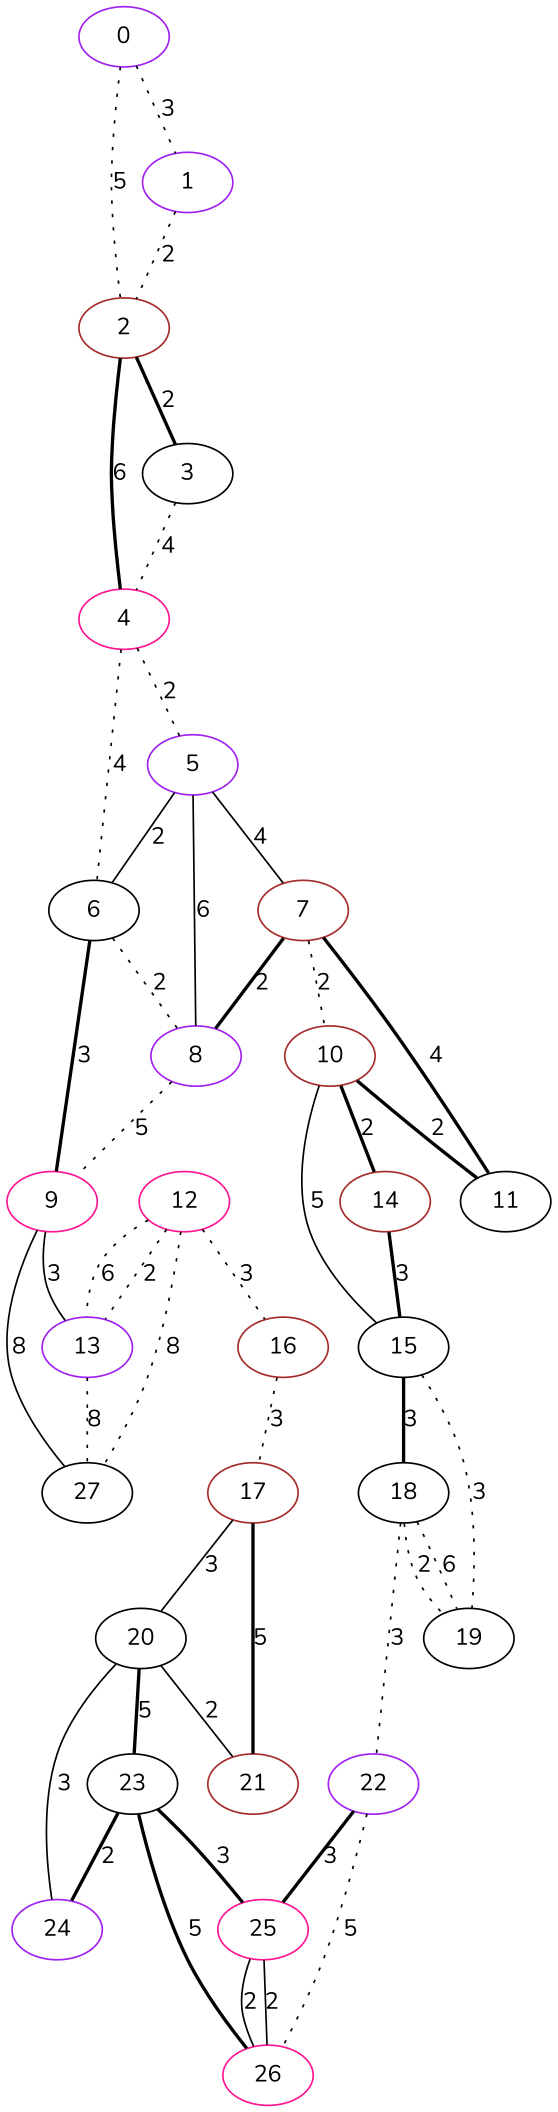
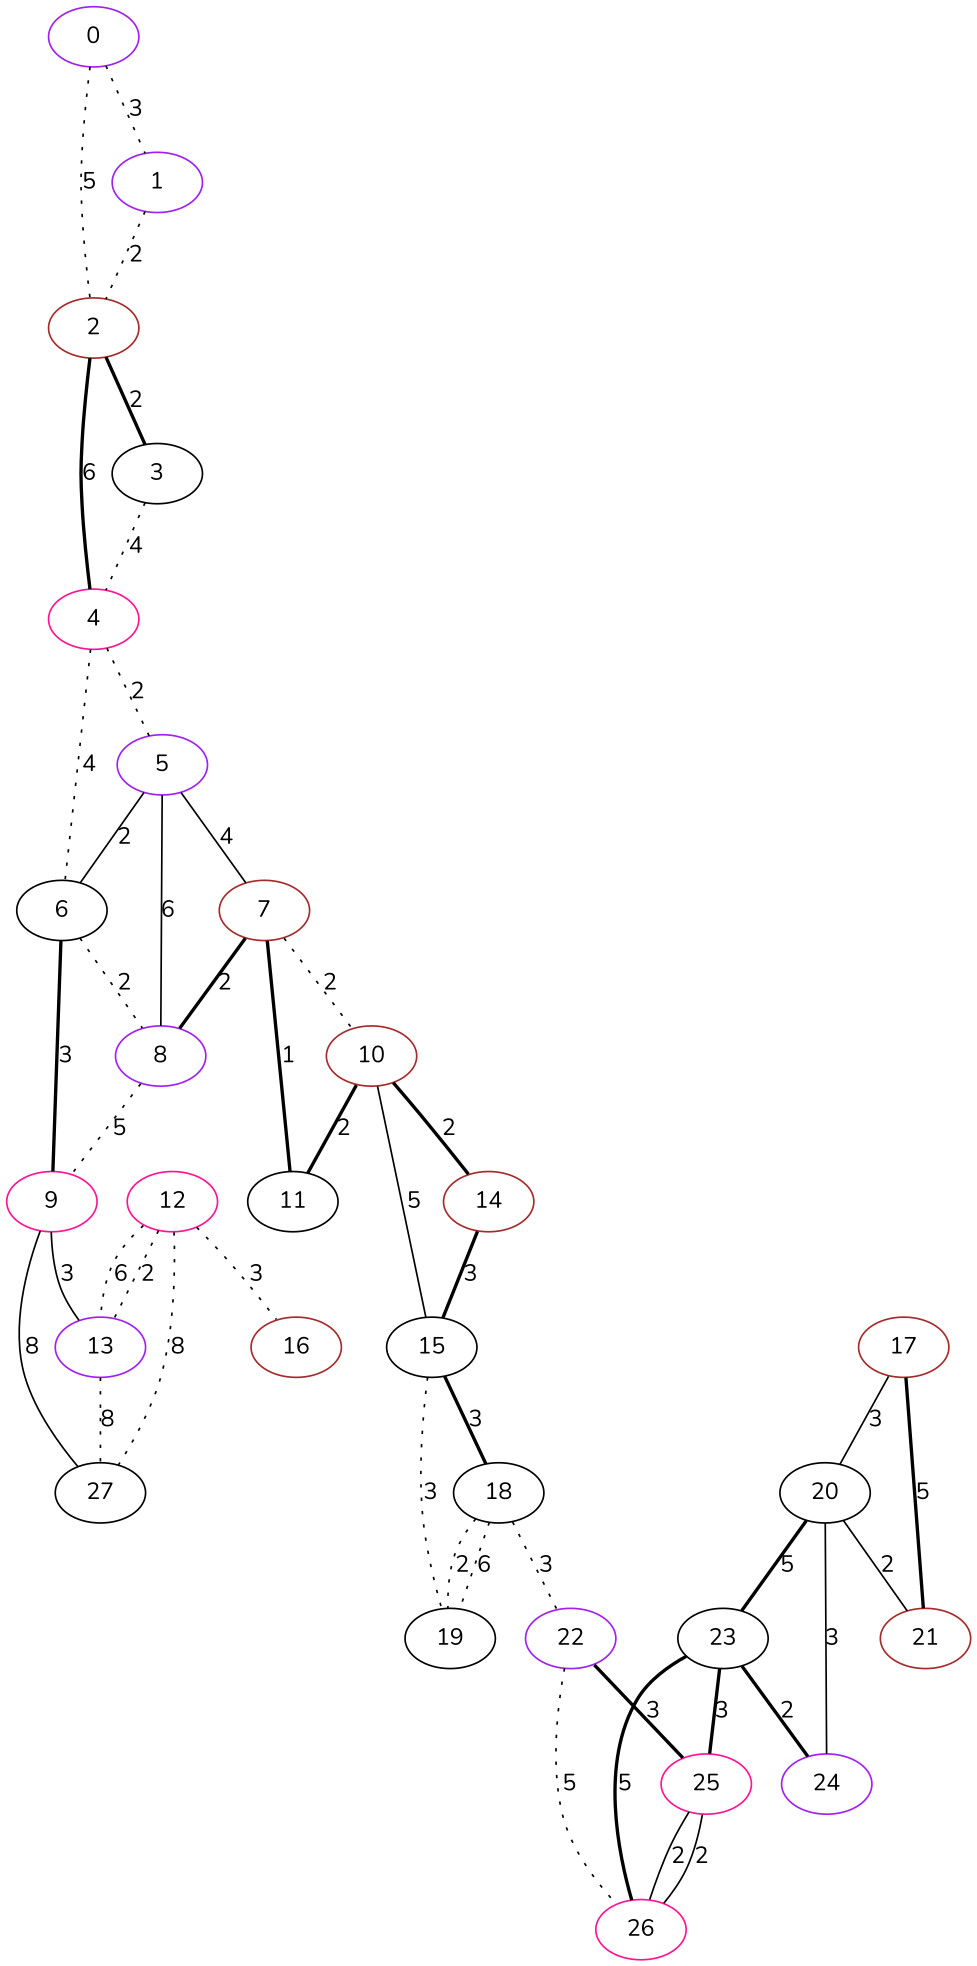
(436, 1056) -> (289, 1056)
(268, 1420) -> none
